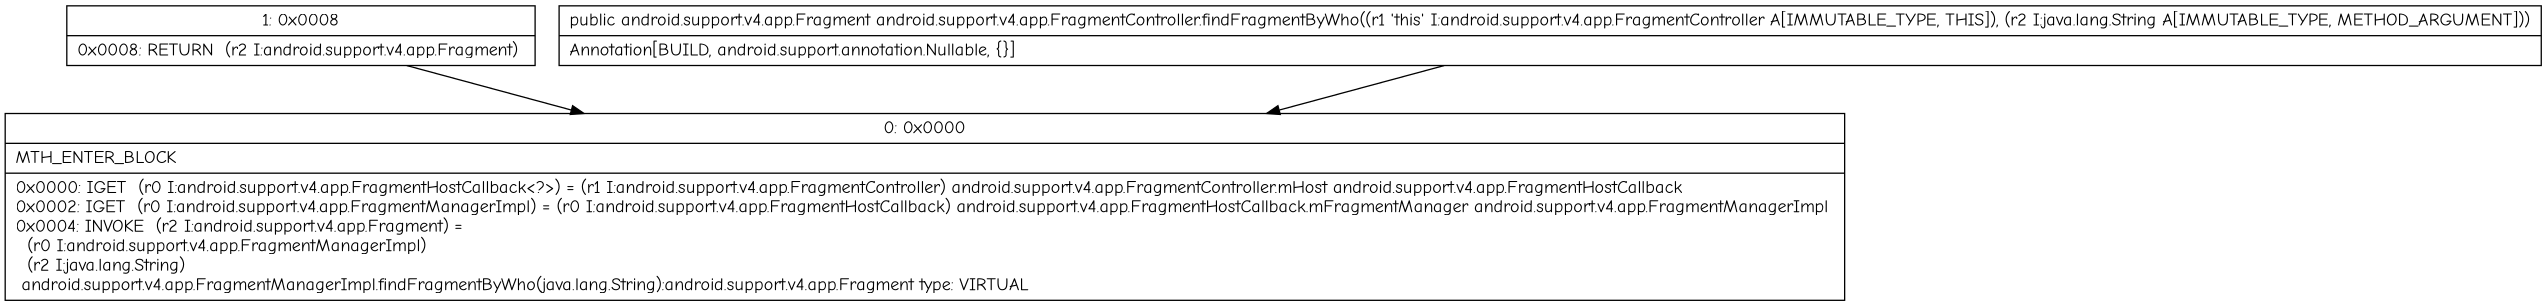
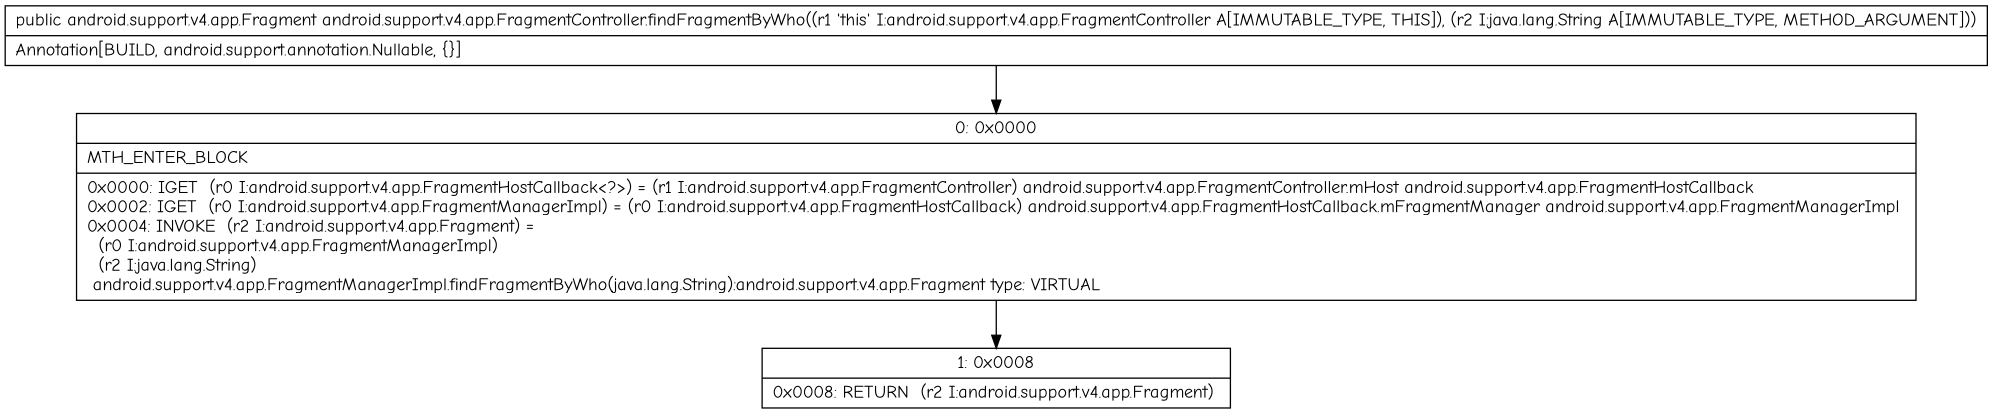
(489, 88) -> (996, 318)
